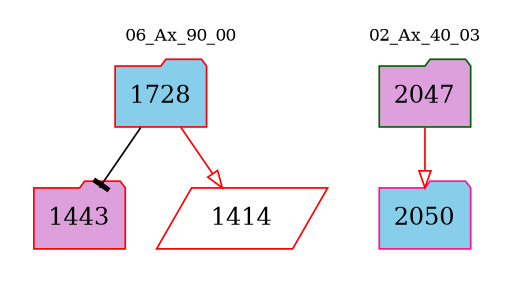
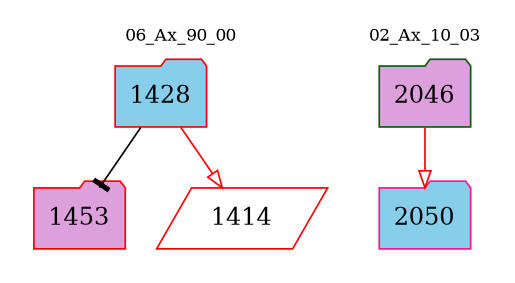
(425, 36) -> (425, 36)
(161, 97) -> (161, 97)
(425, 97) -> (425, 97)
(80, 218) -> (80, 218)
